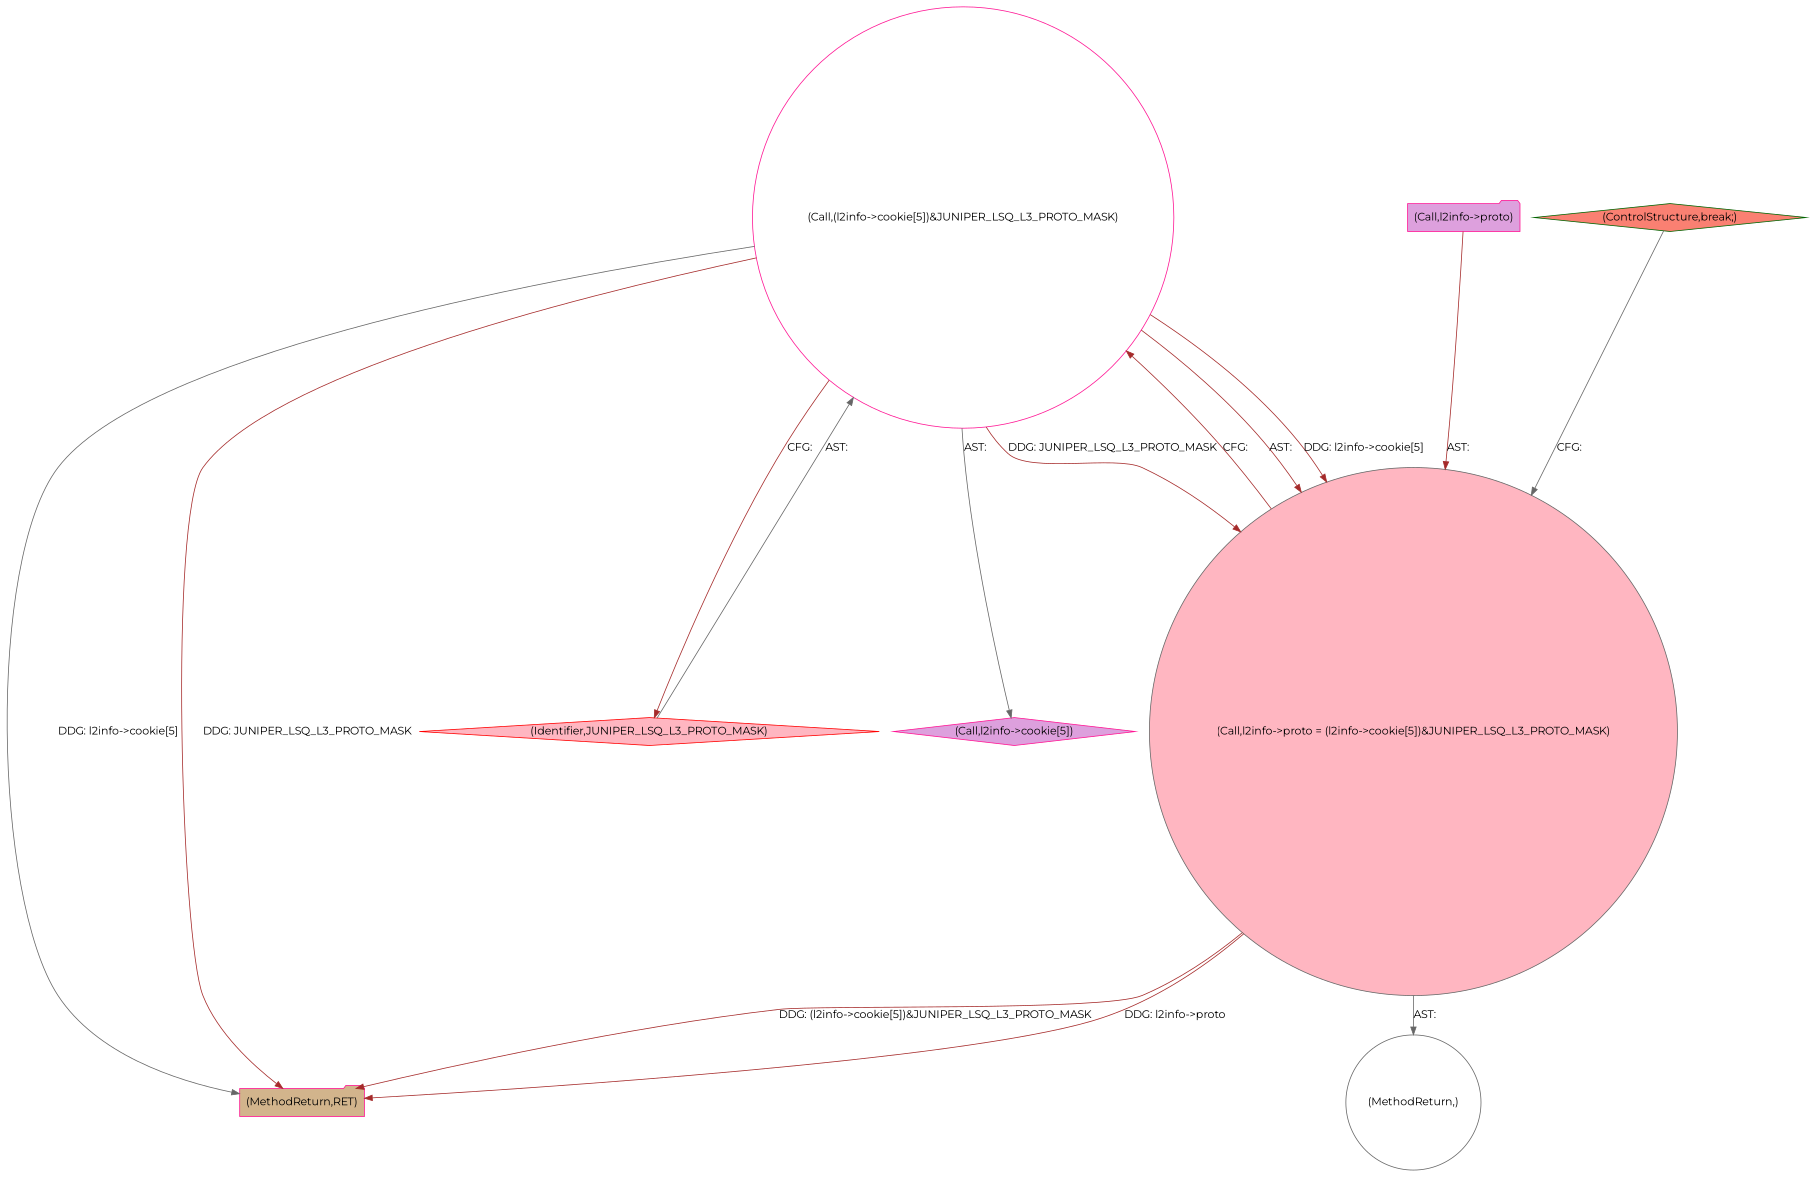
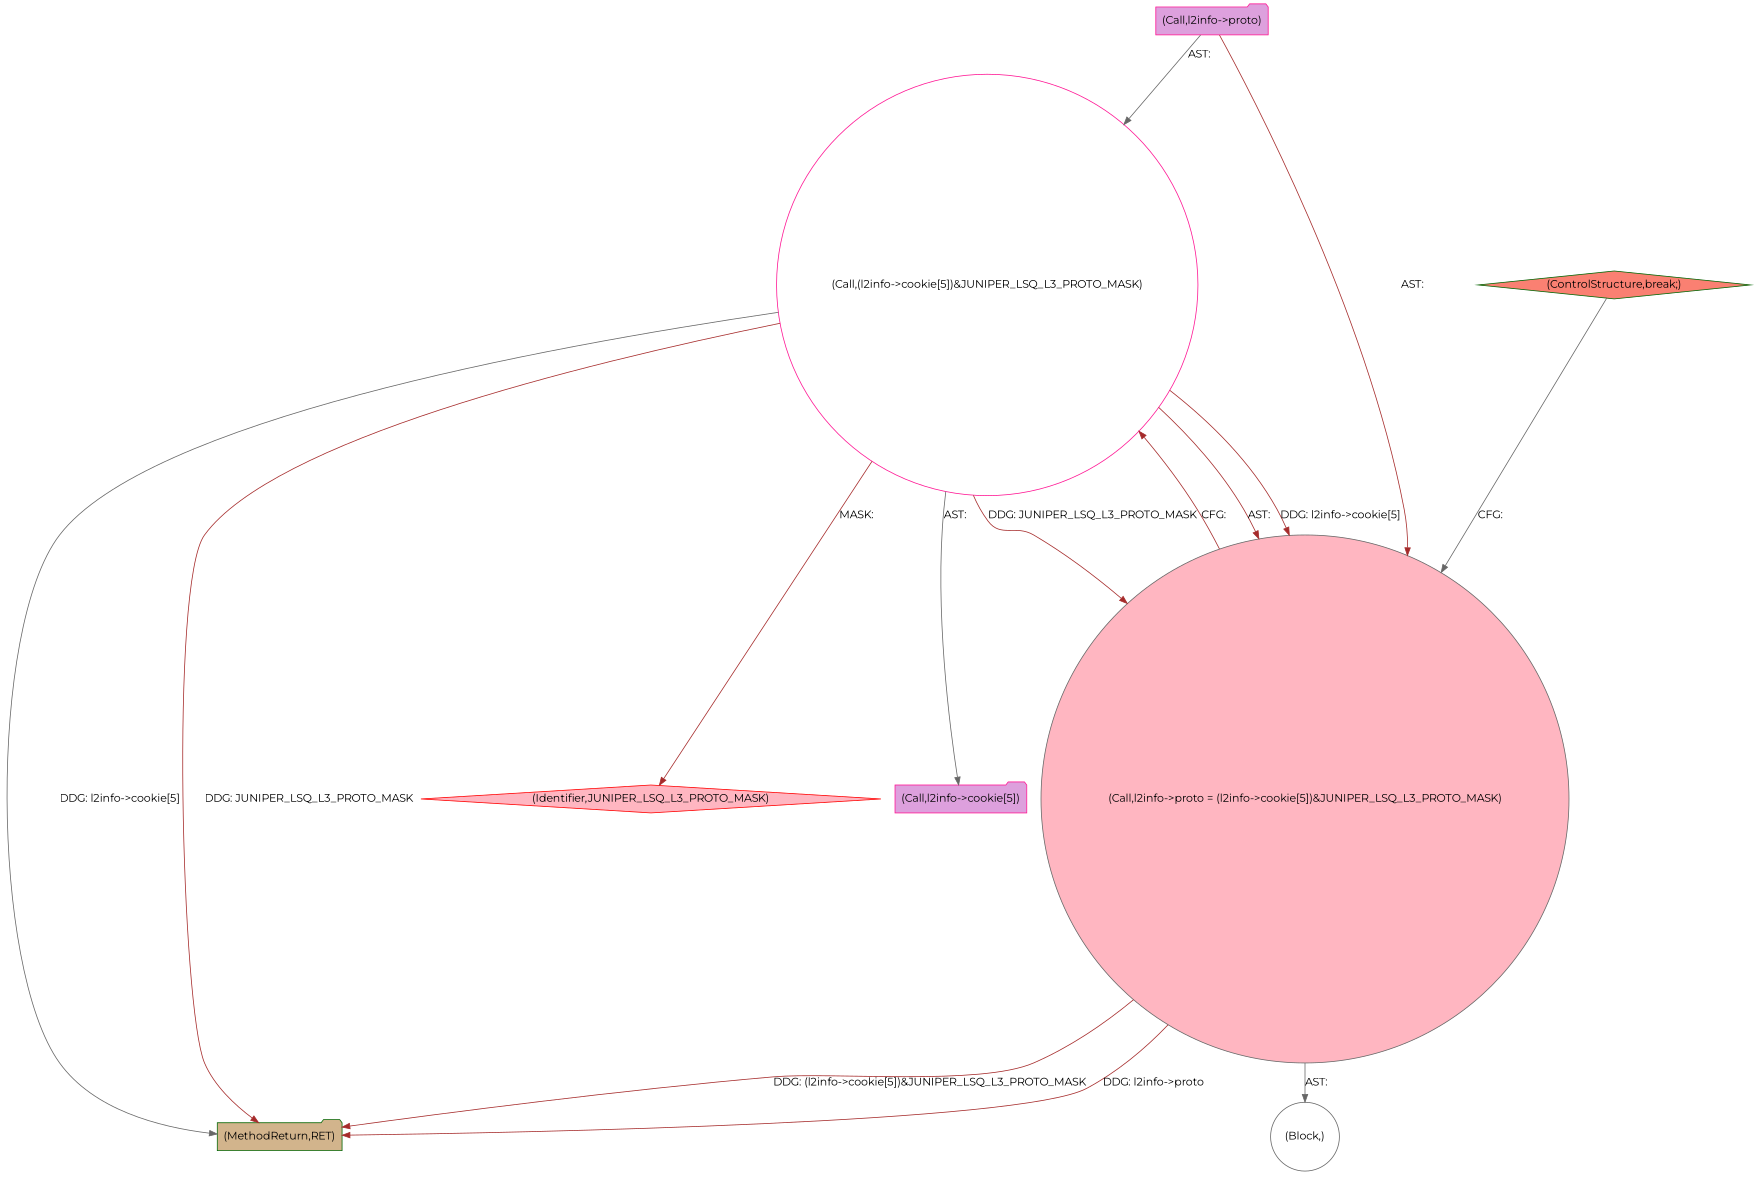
(802, 448) -> (858, 515)
(753, 561) -> (1165, 77)
(1014, 732) -> (961, 799)
(302, 1103) -> (280, 1137)
(1413, 1103) -> (1305, 1137)
